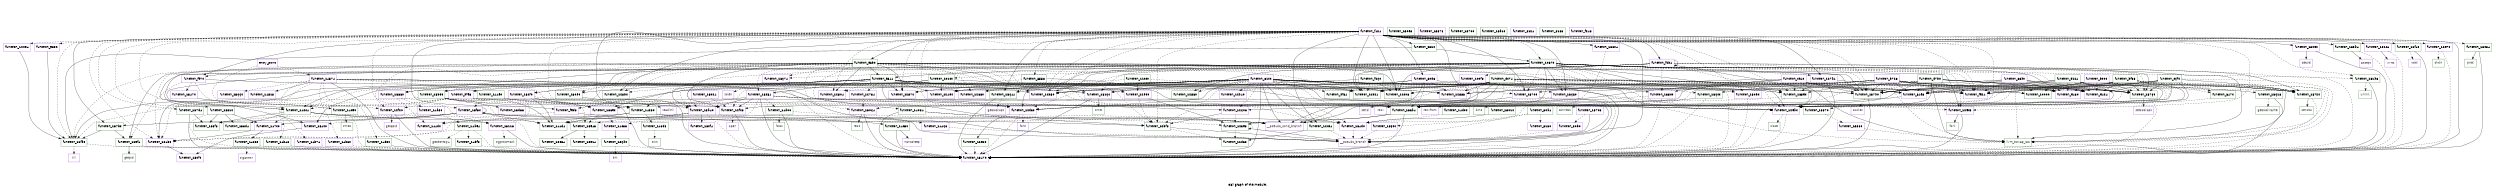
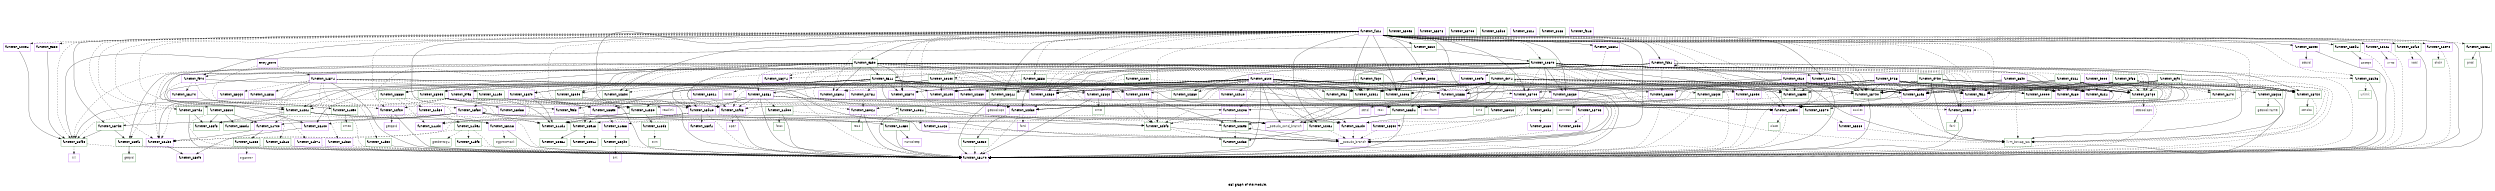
(1138, 86) -> (1201, 87)
(392, 95) -> (392, 95)
(1456, 111) -> none
